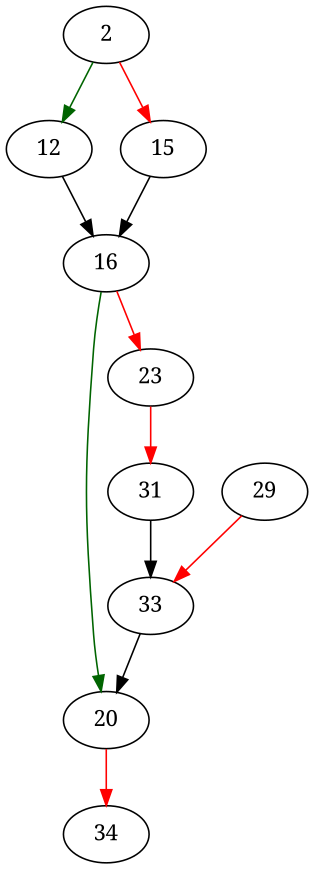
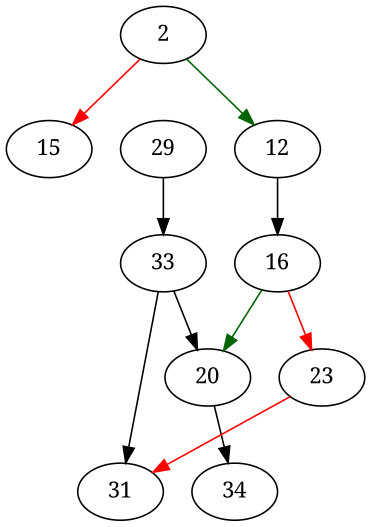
(138, 199) -> none
(151, 541) -> (144, 369)
(214, 543) -> (163, 198)
(106, 769) -> (219, 424)
